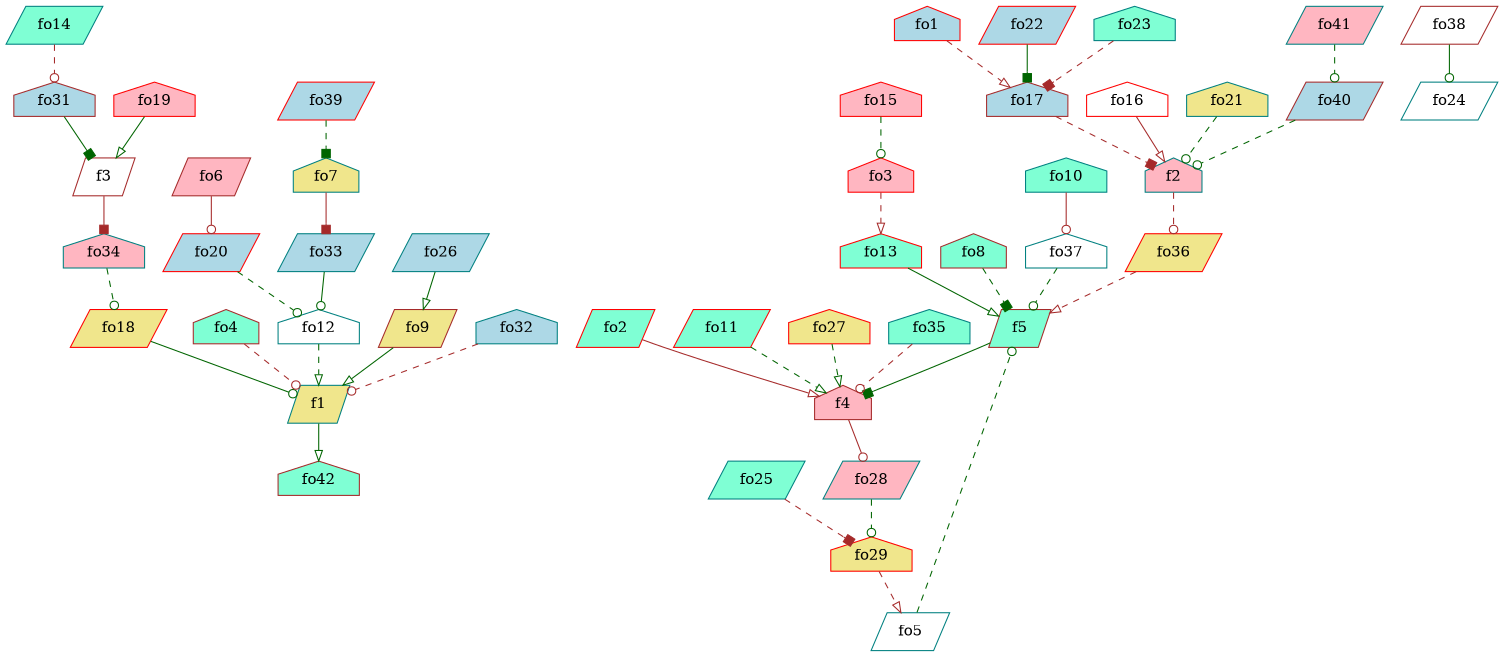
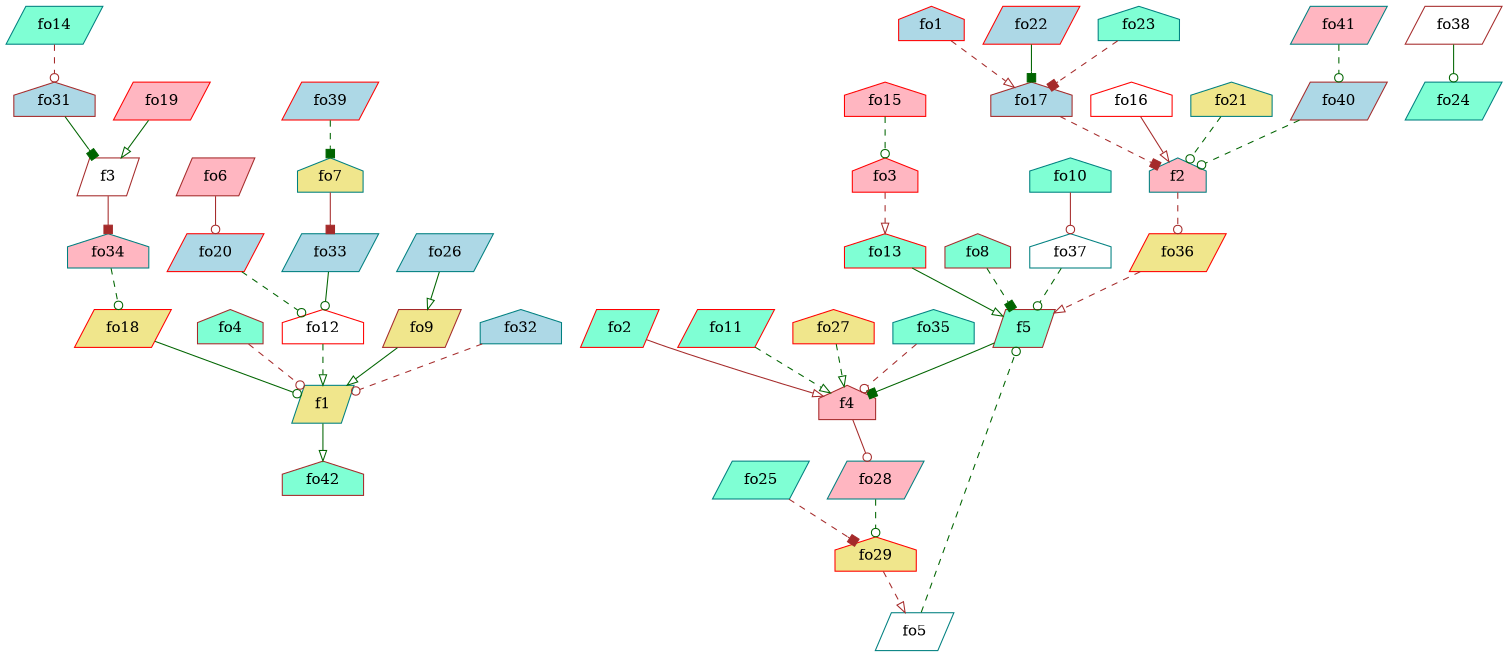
(154, 101) -> (162, 101)
(1449, 101) -> (1454, 101)
(319, 328) -> (323, 328)
